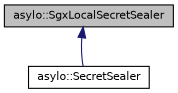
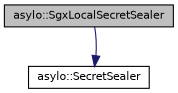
(82, 52) -> (96, 41)
